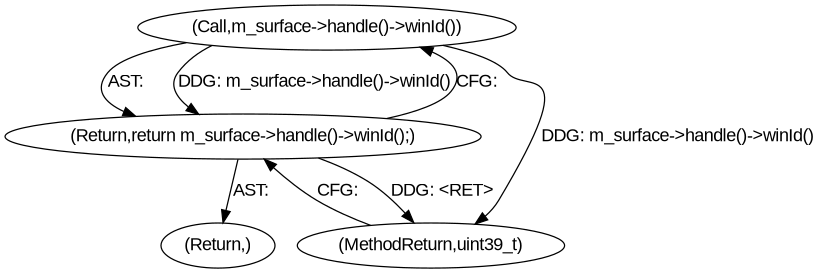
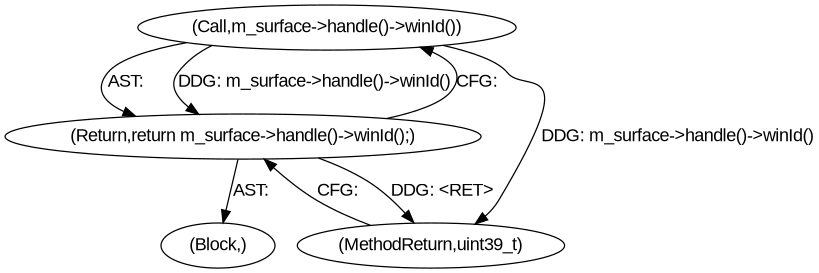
(218, 246) -> (218, 246)
